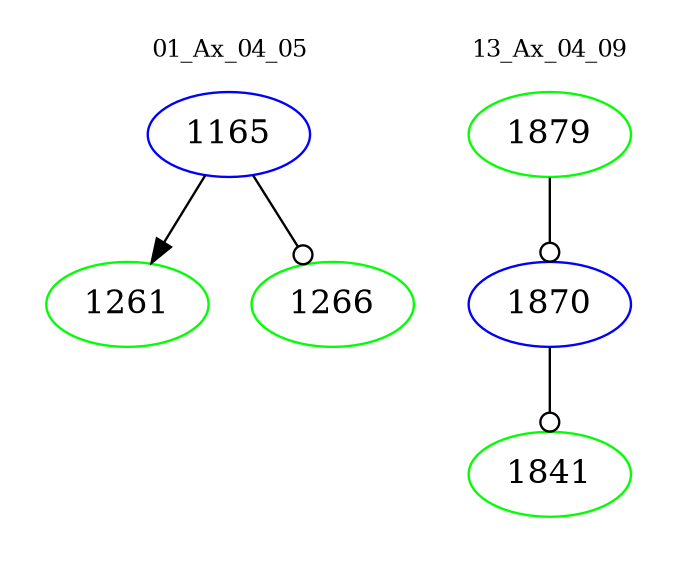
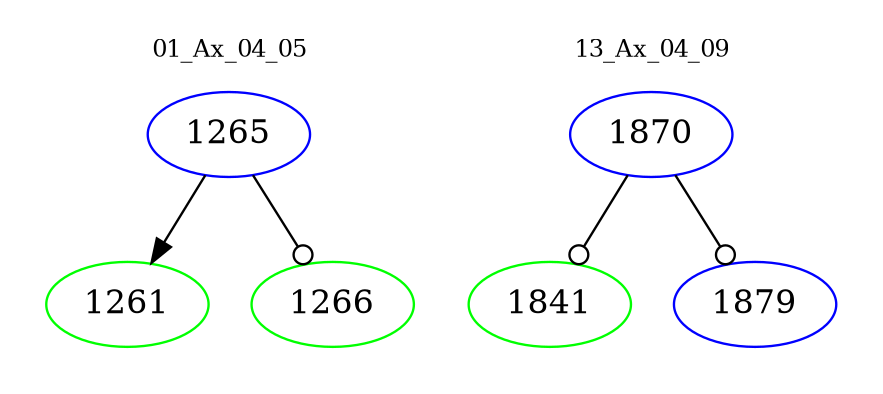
(229, 135) -> (229, 135)
(550, 135) -> (755, 304)
(550, 210) -> (698, 211)
